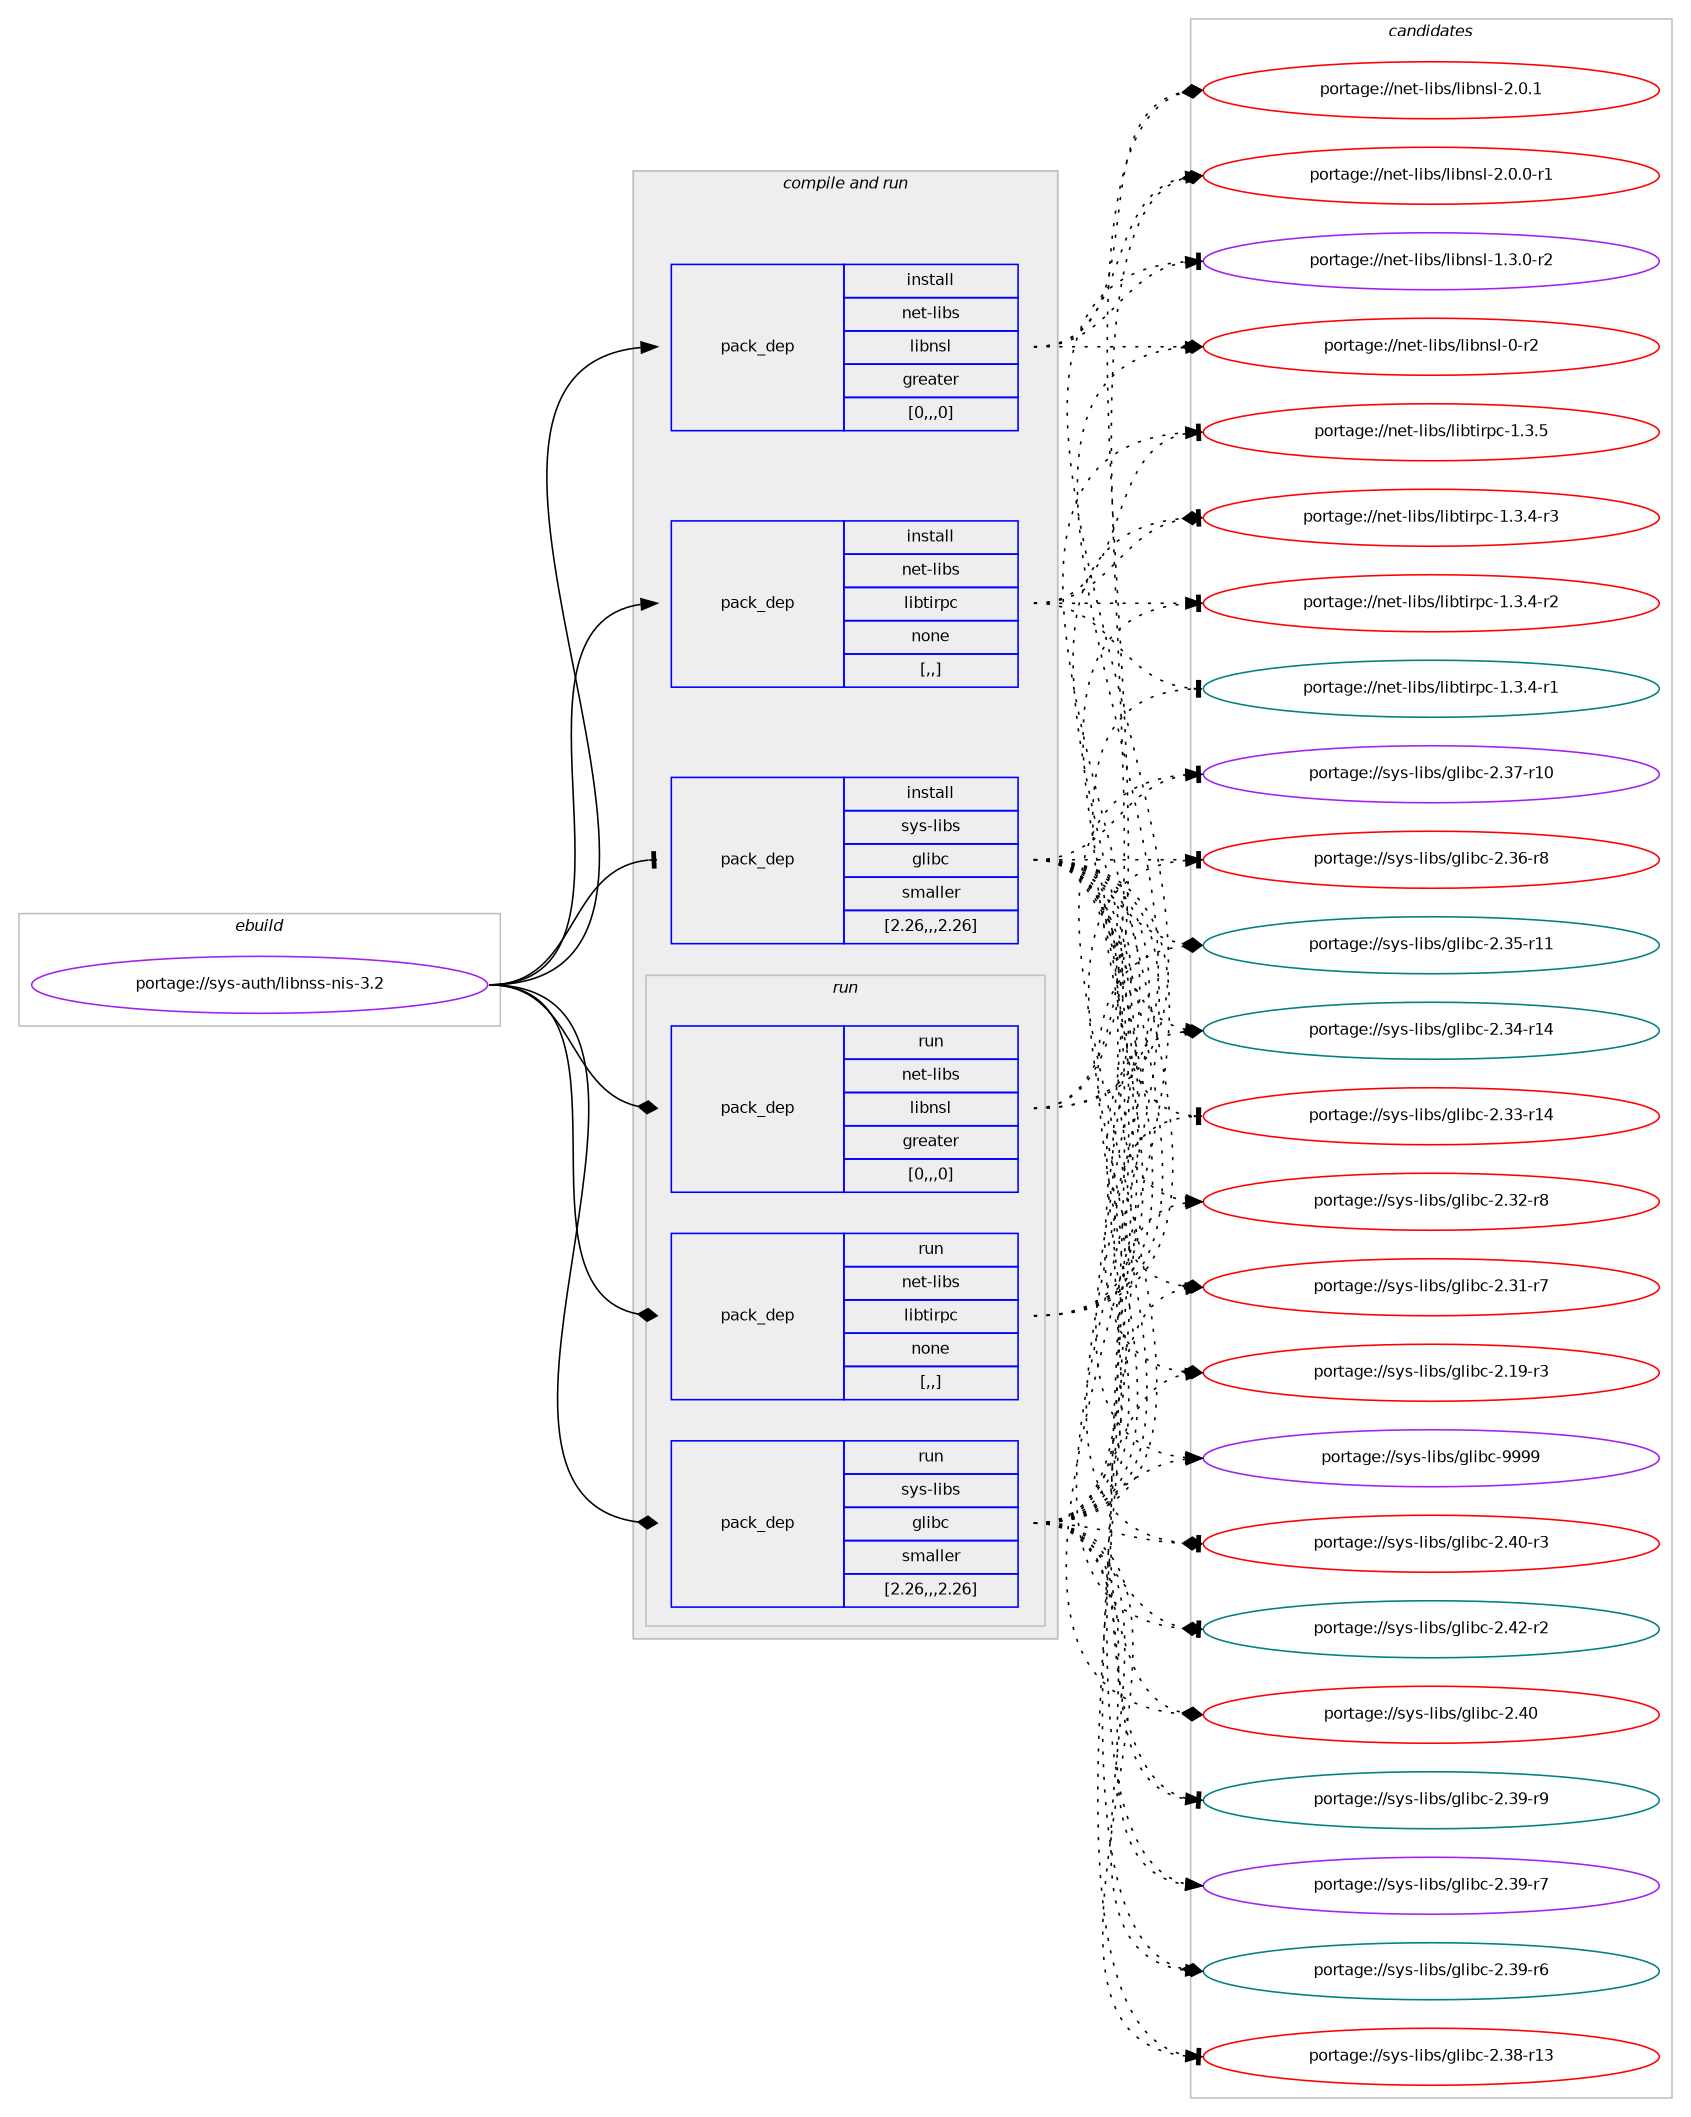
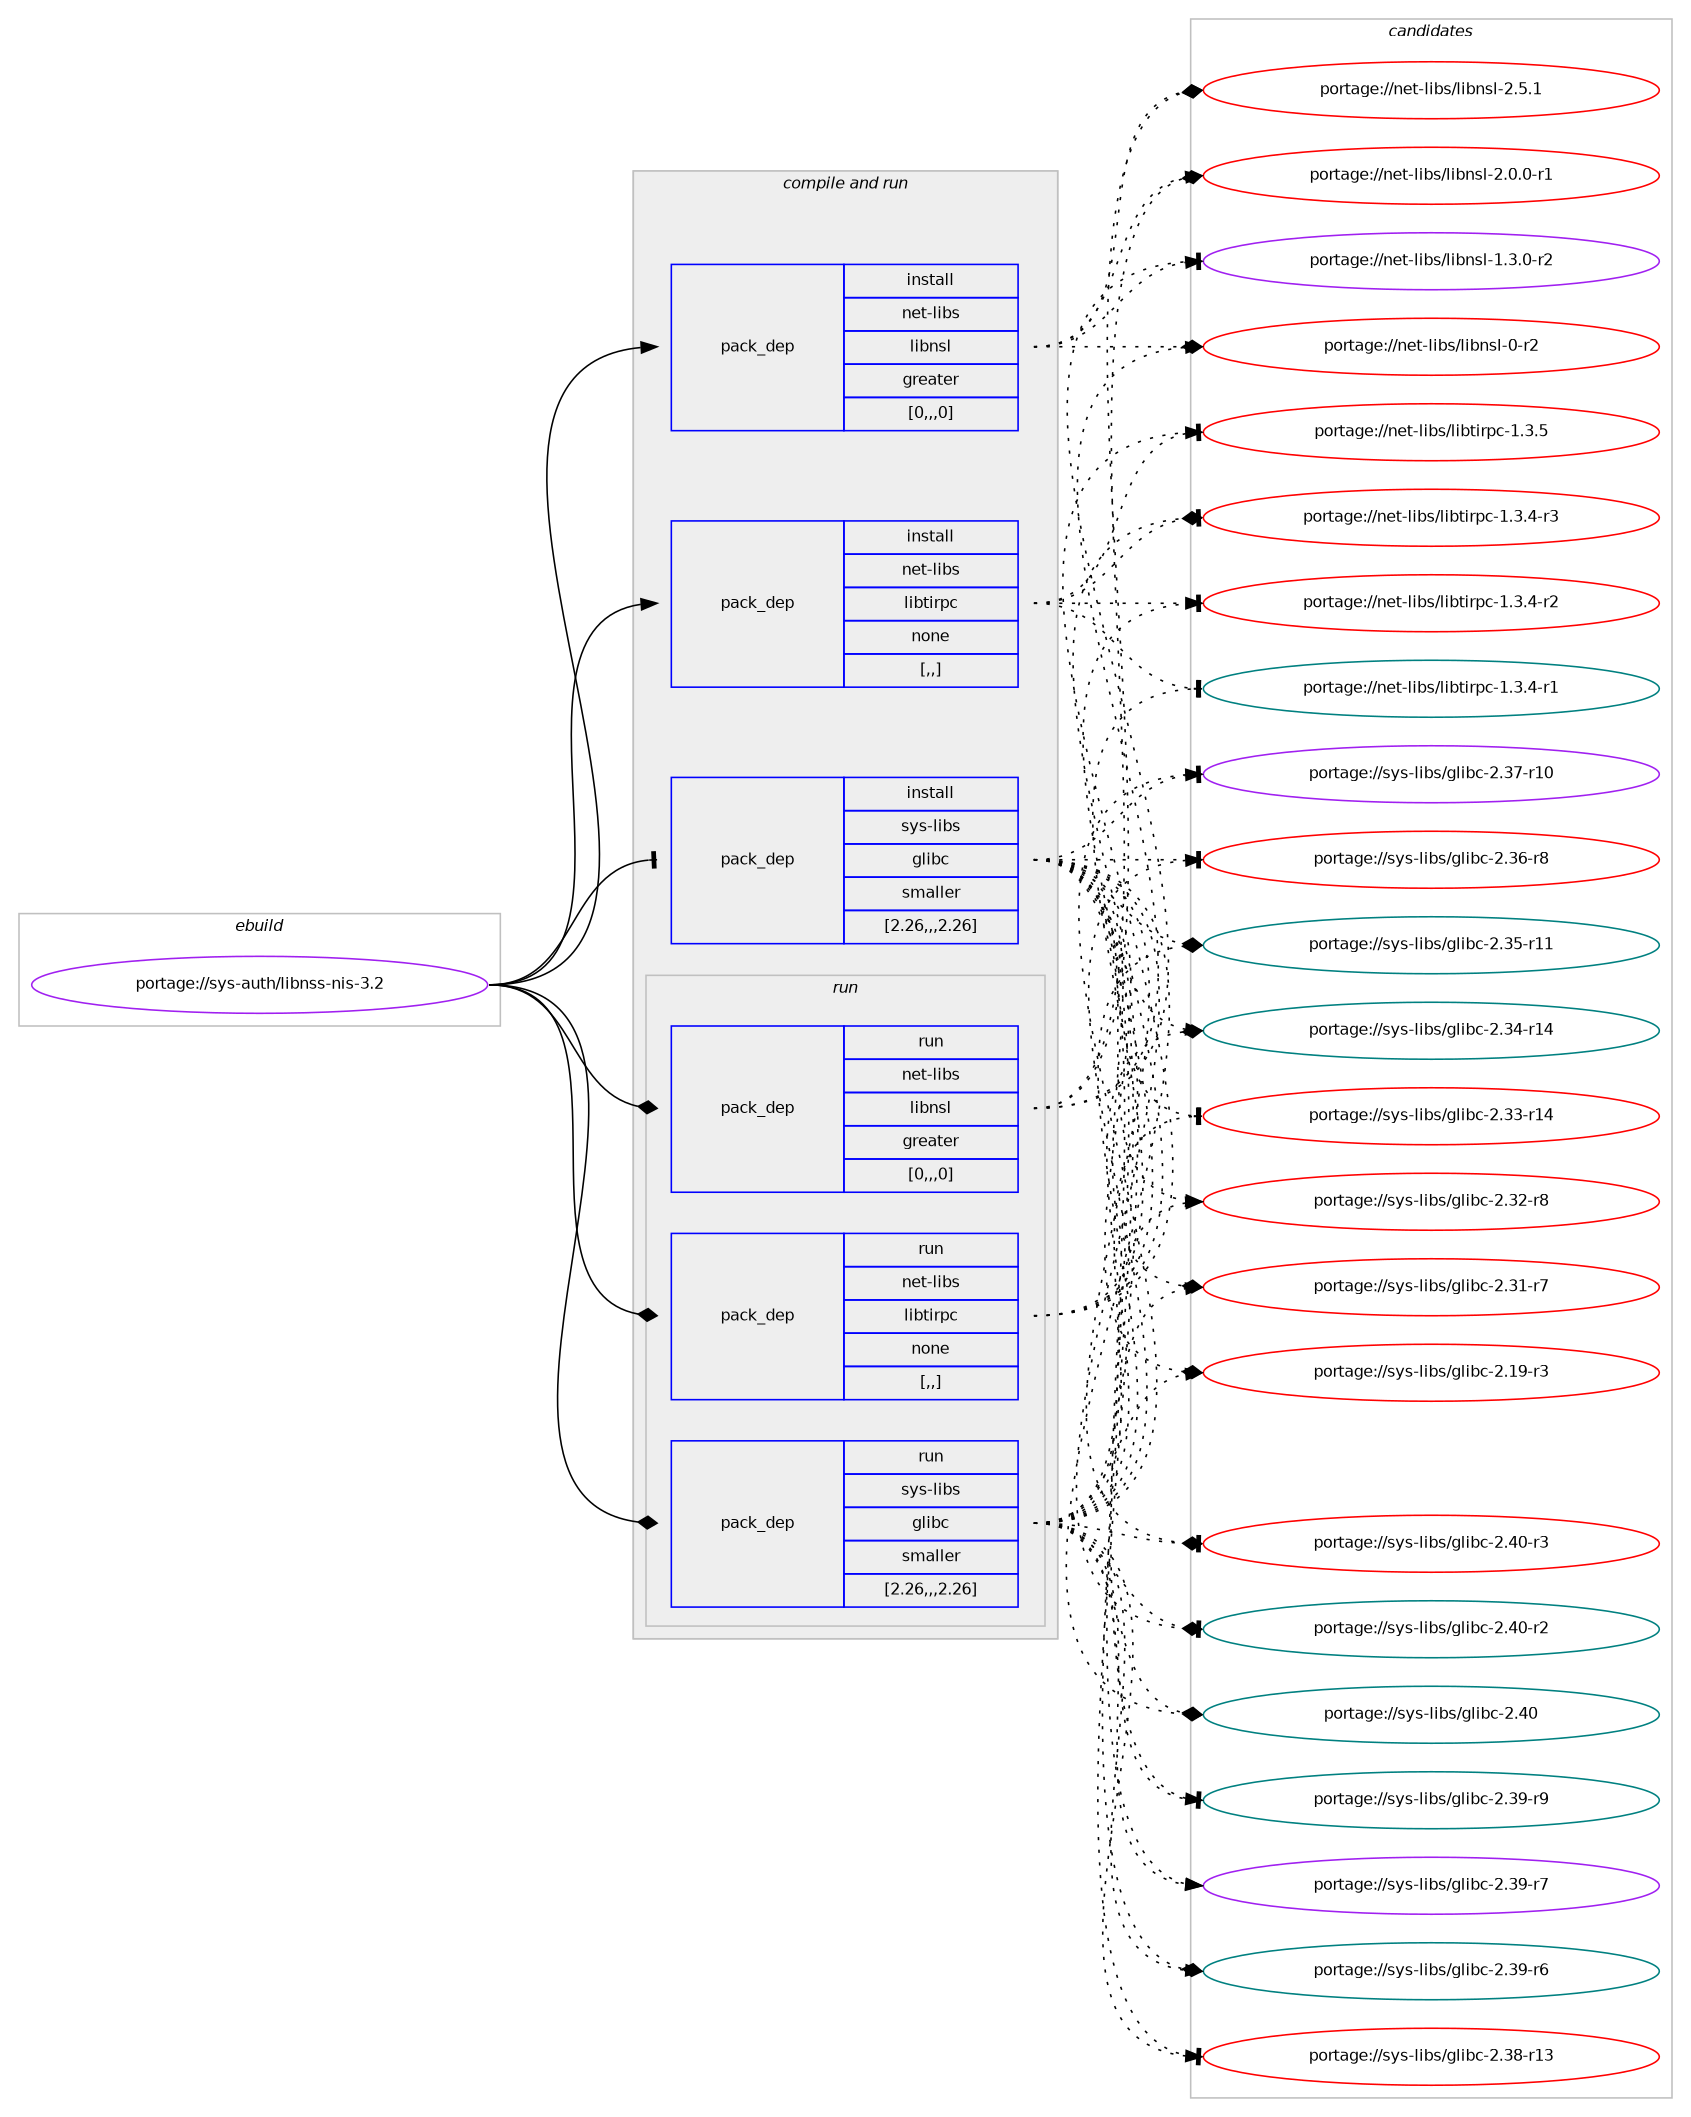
(1431, 90) -> (1431, 90)
(1431, 1458) -> none
(1431, 1629) -> (1431, 1629)
(1431, 1715) -> (1431, 1715)
